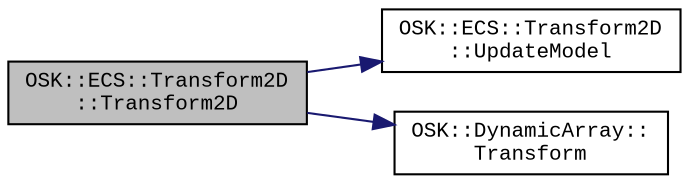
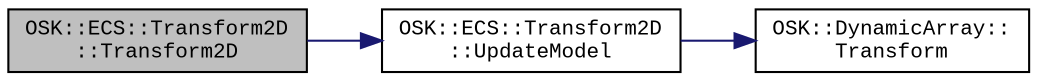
(340, 117) -> (707, 41)
